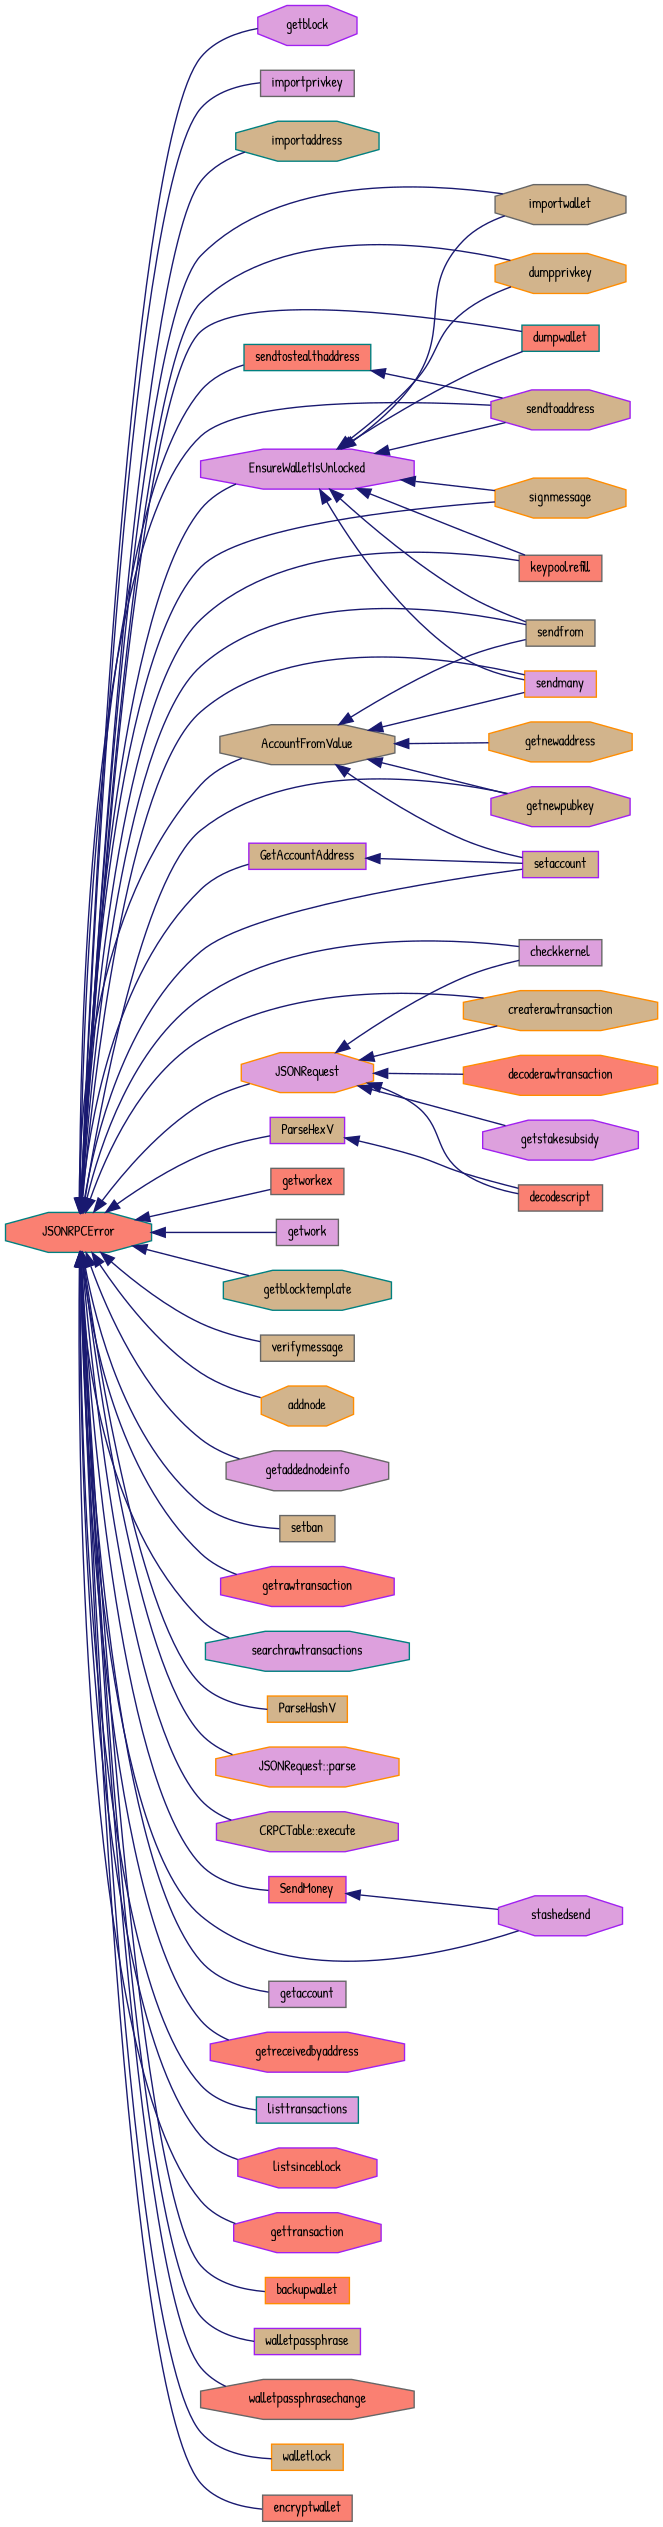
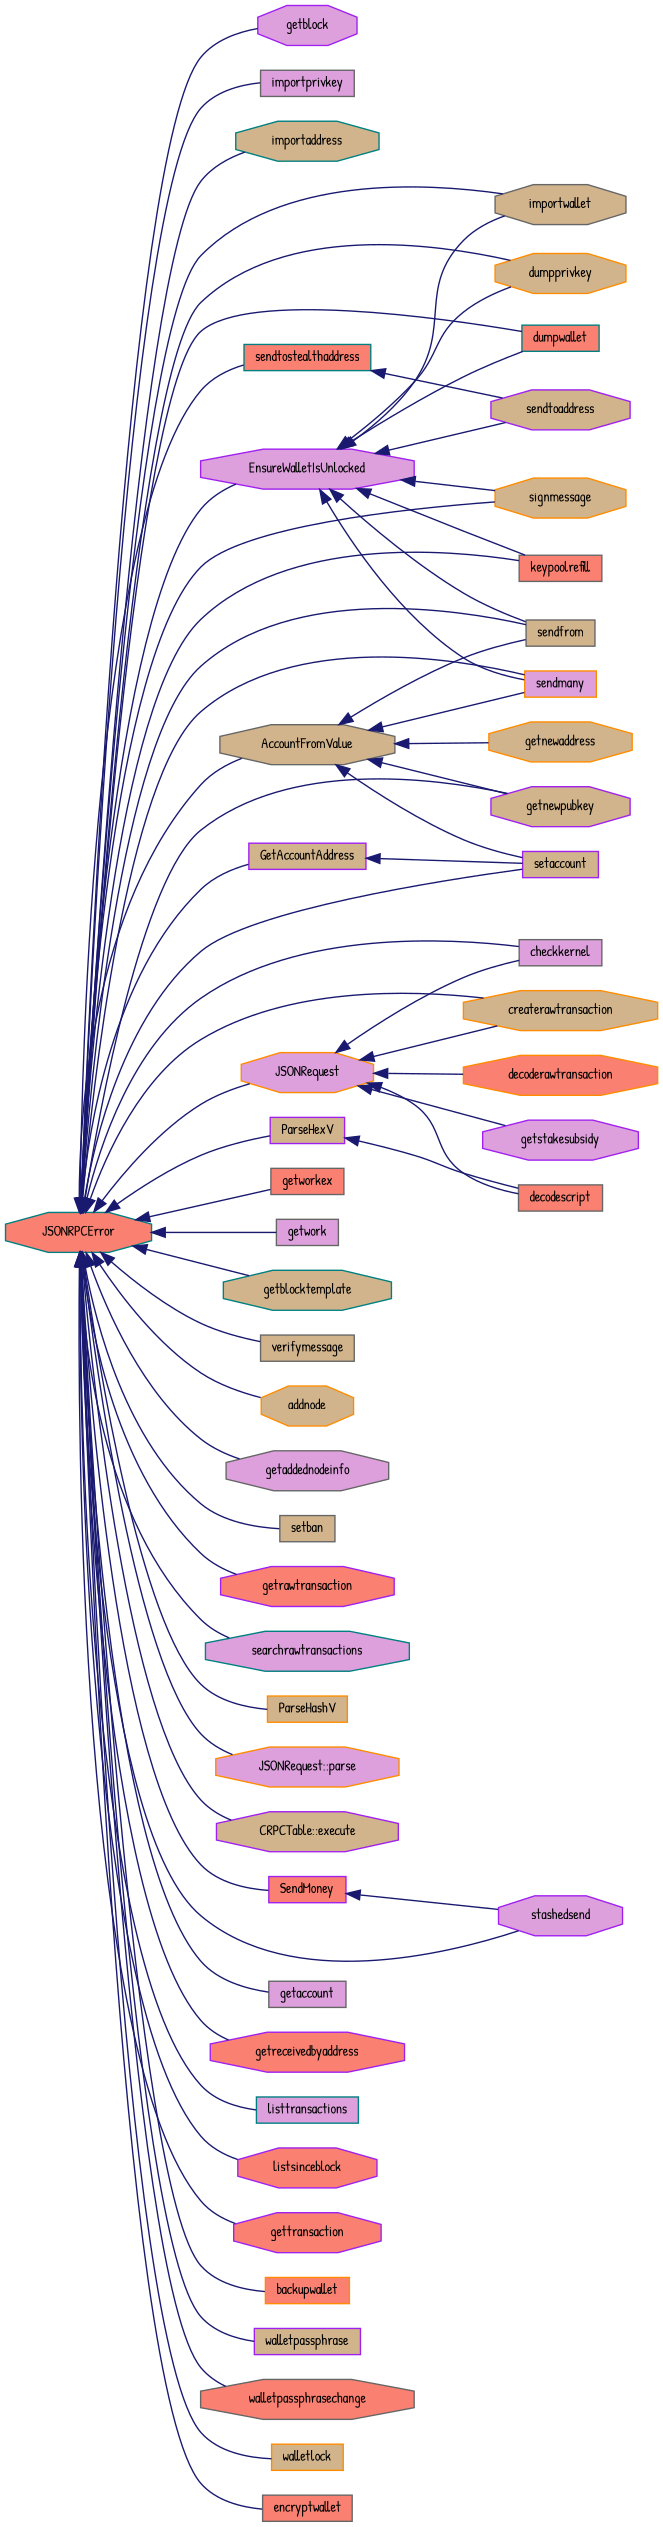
(171, 482) -> none
